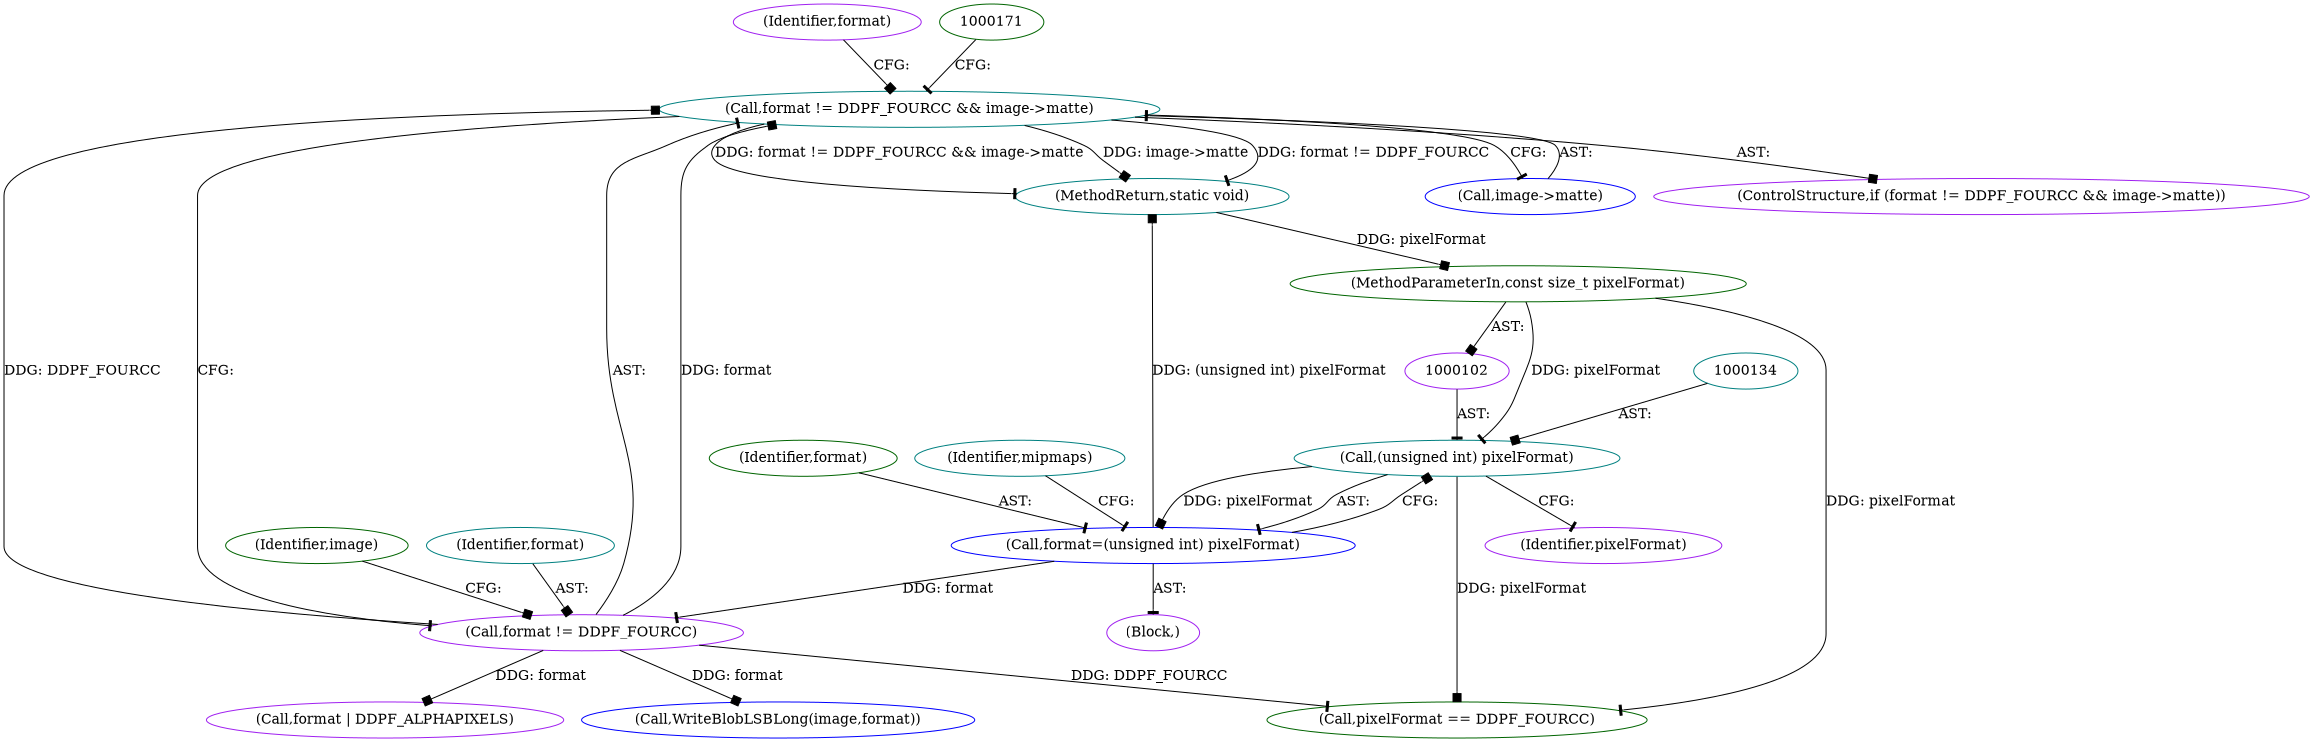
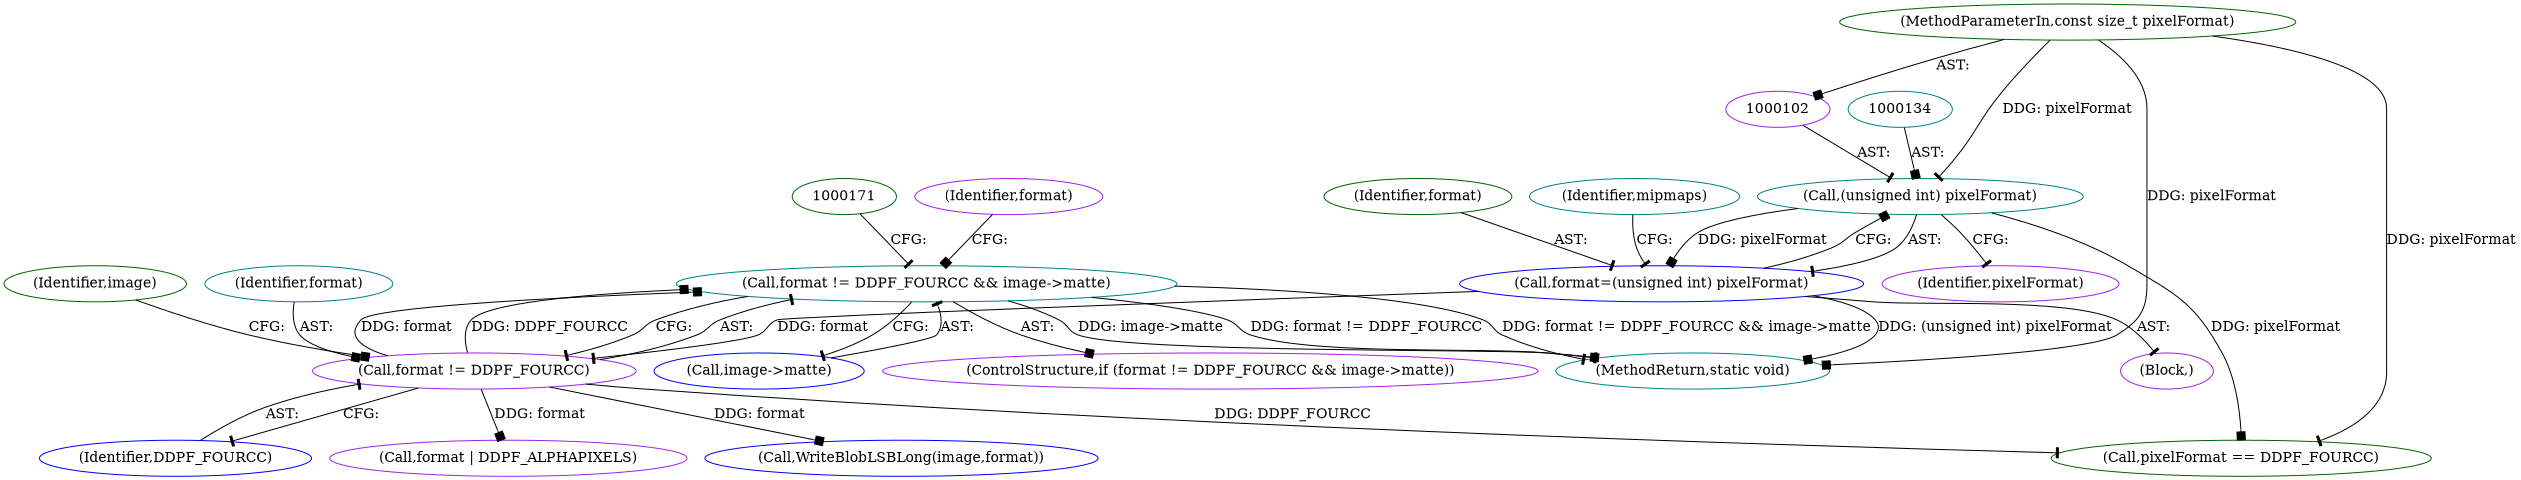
(1327, 238) -> (2142, 311)
none -> (175, 458)
